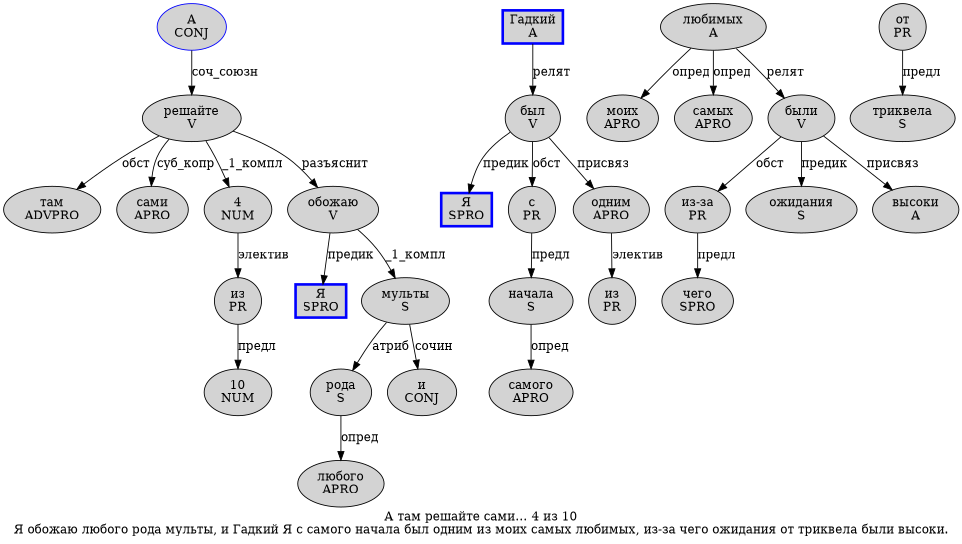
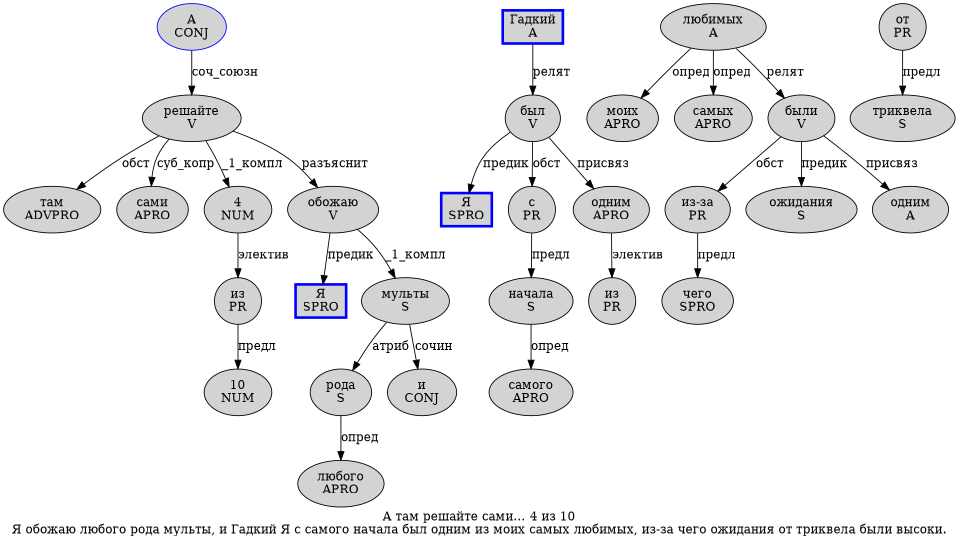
(916, 210) -> (911, 210)
